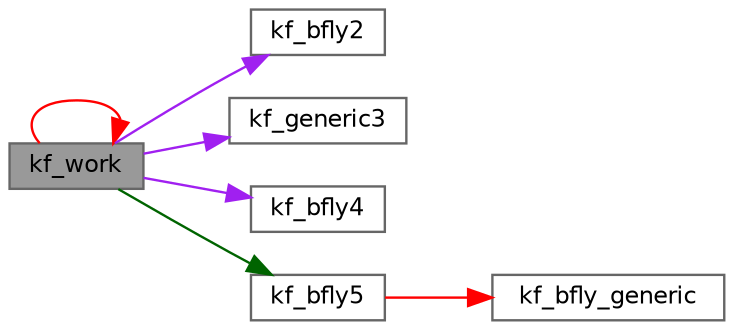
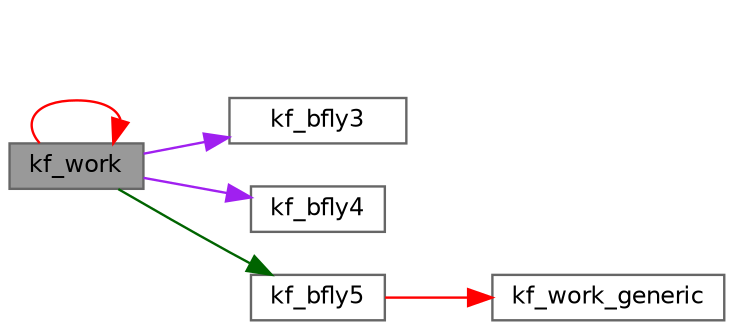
(318, 32) -> none
(318, 121) -> (318, 121)
(608, 298) -> (608, 298)
